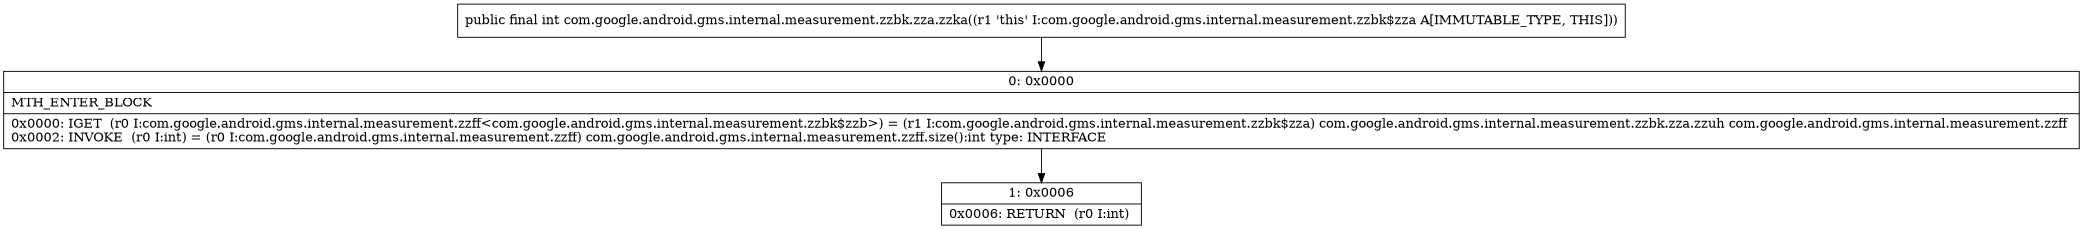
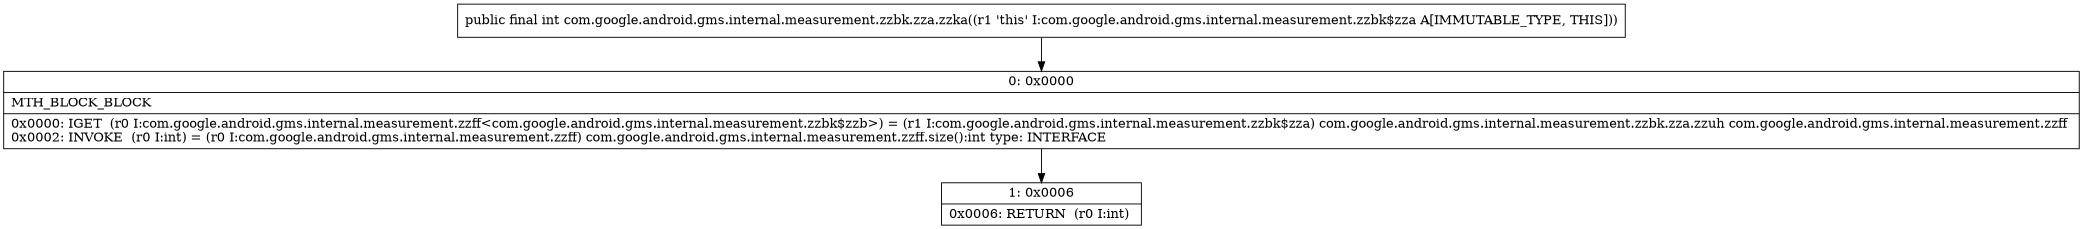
(82, 103) -> (81, 103)
